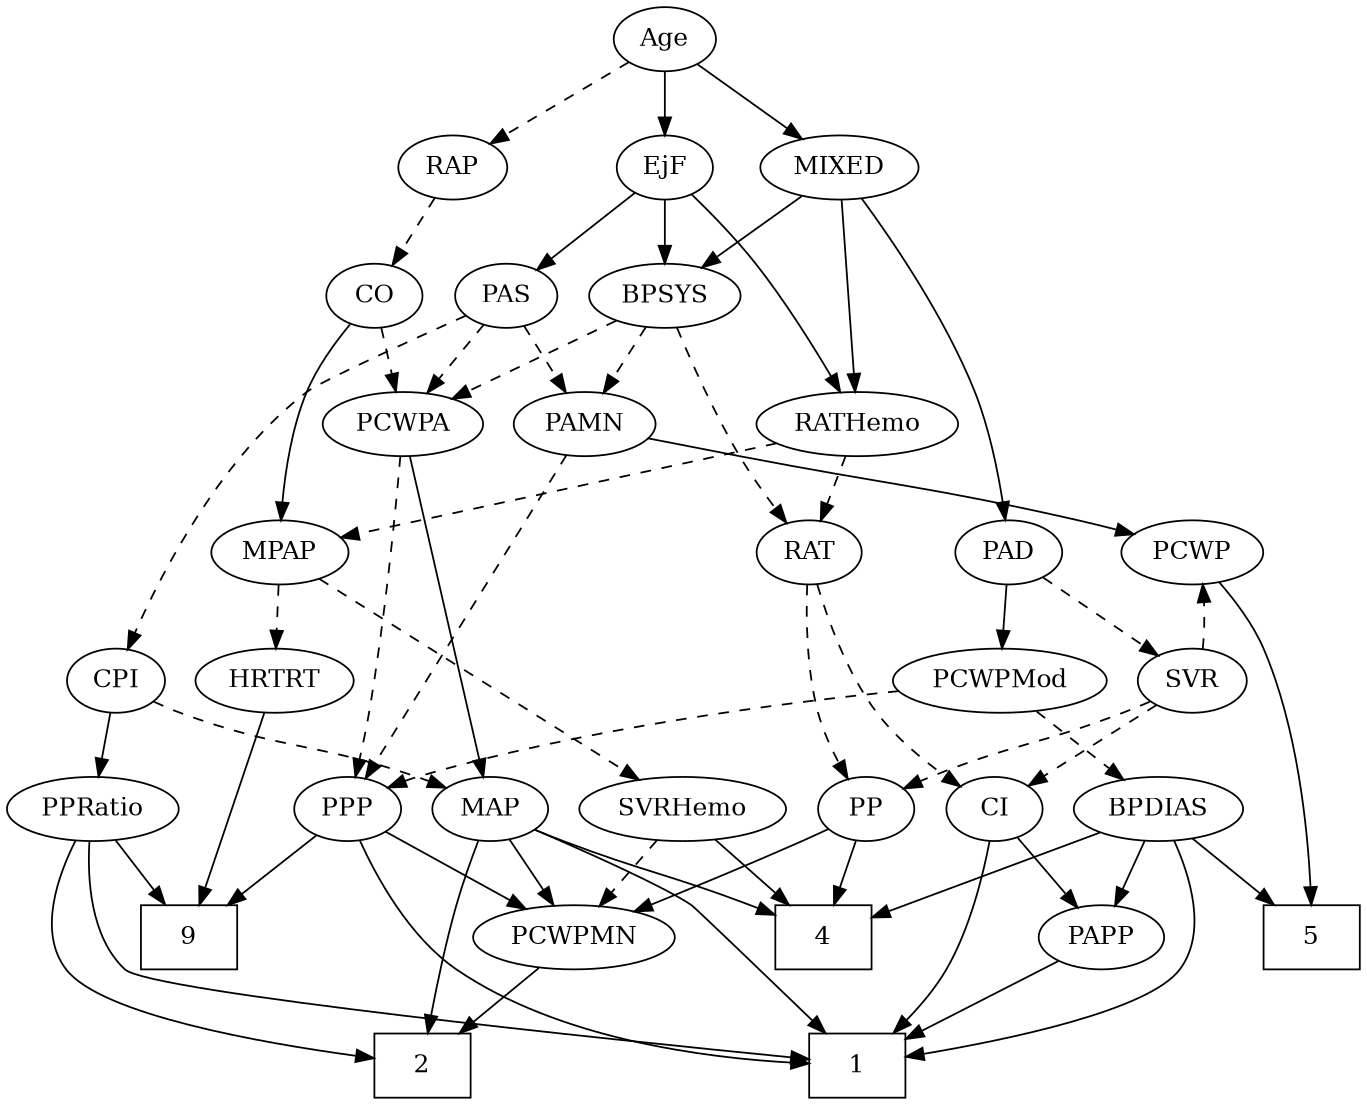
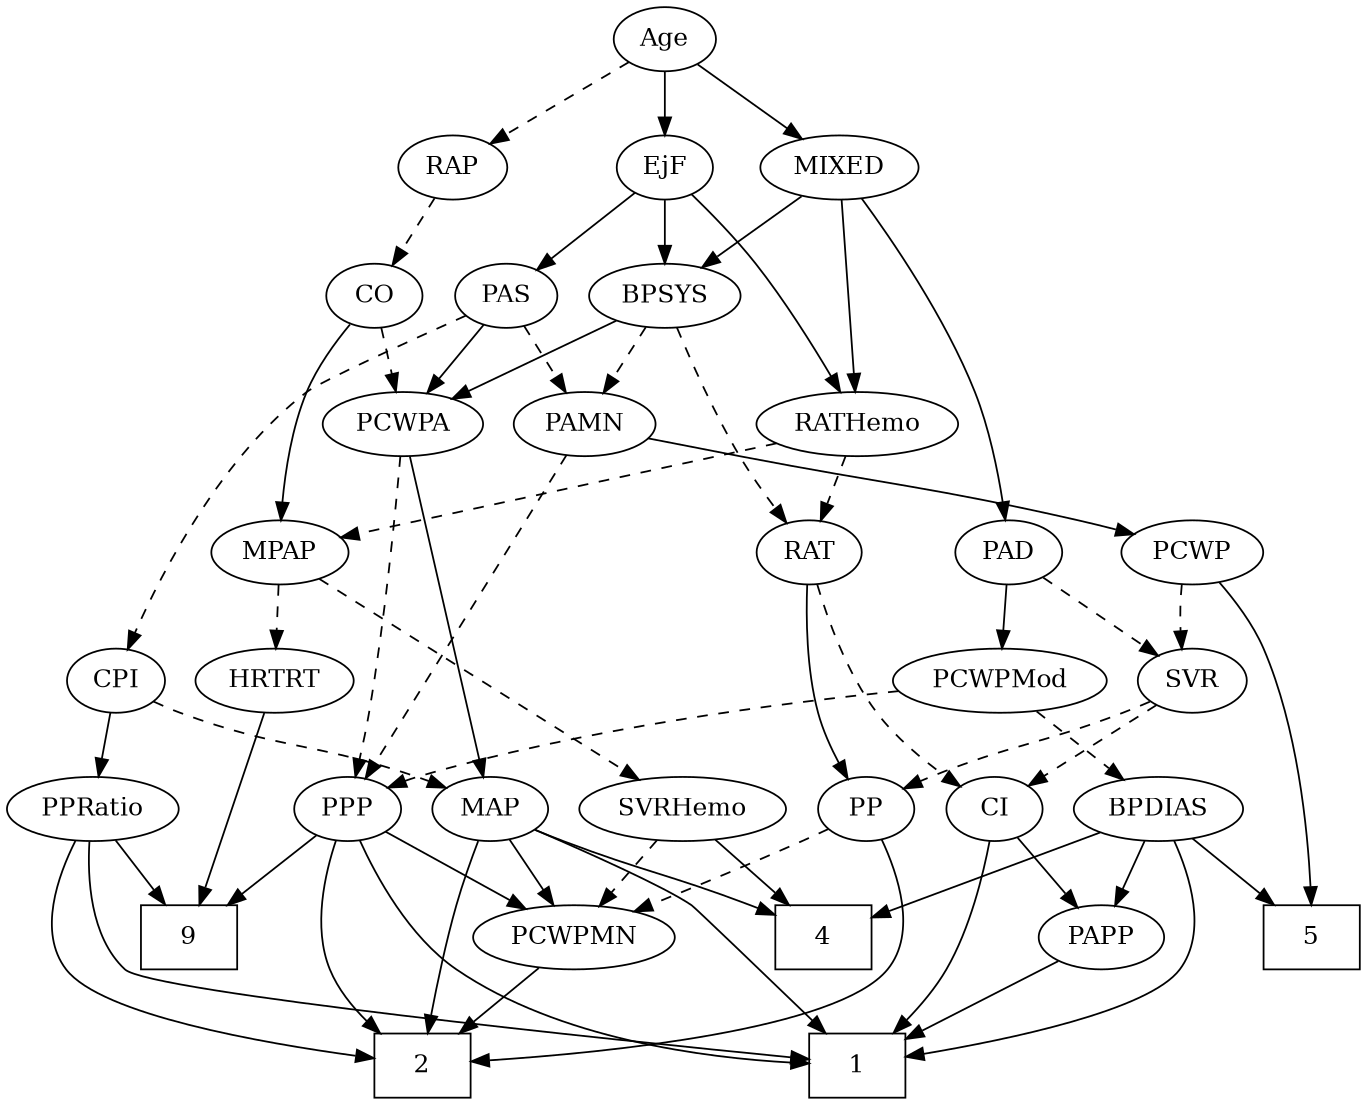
(553, 351) -> (553, 351)
(461, 352) -> (461, 352)
(1204, 626) -> (1180, 608)
(811, 676) -> (811, 676)
(848, 864) -> (762, 1024)
(731, 872) -> (731, 872)
none -> (322, 937)
